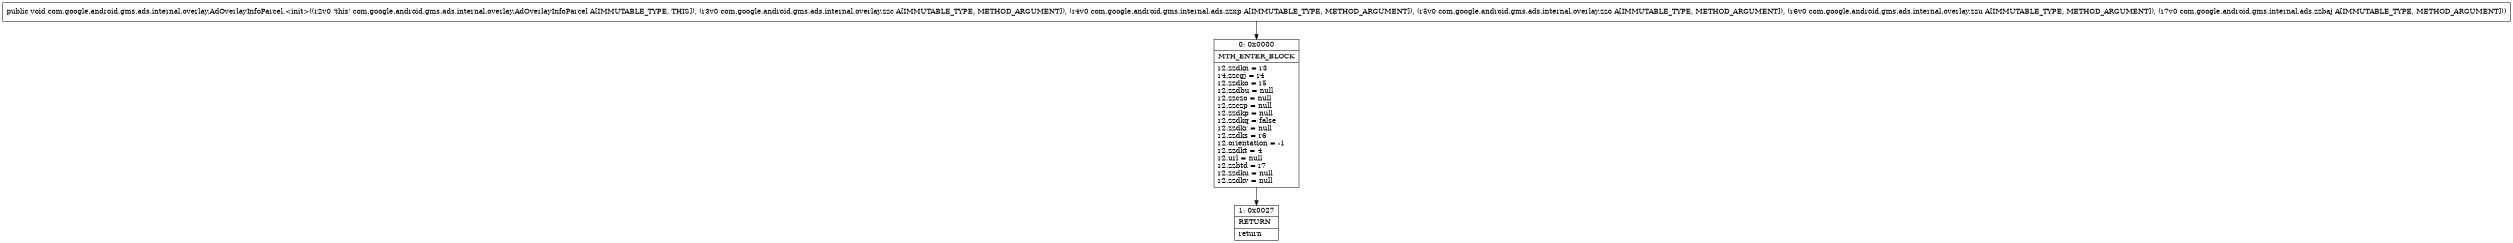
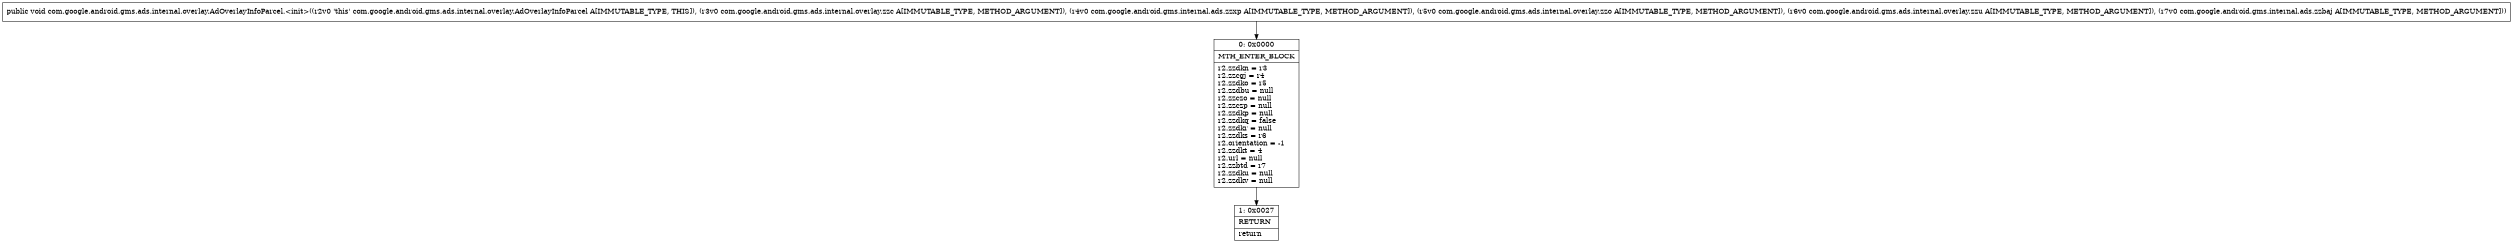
(1242, 76) -> (1242, 76)
